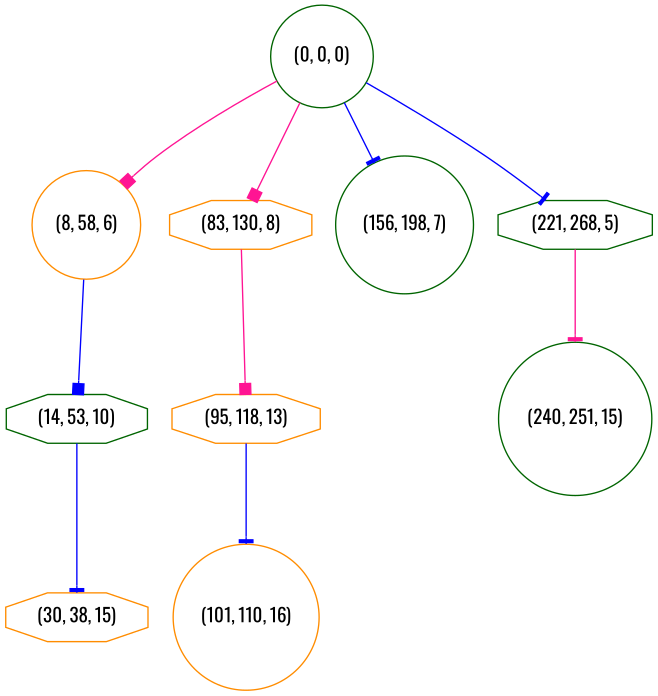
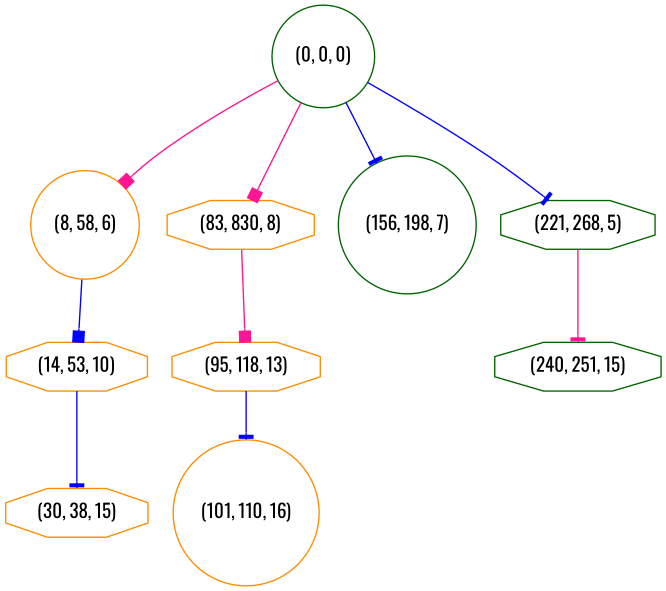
(241, 225) -> (241, 225)
(77, 419) -> (77, 367)
(575, 419) -> (578, 367)
